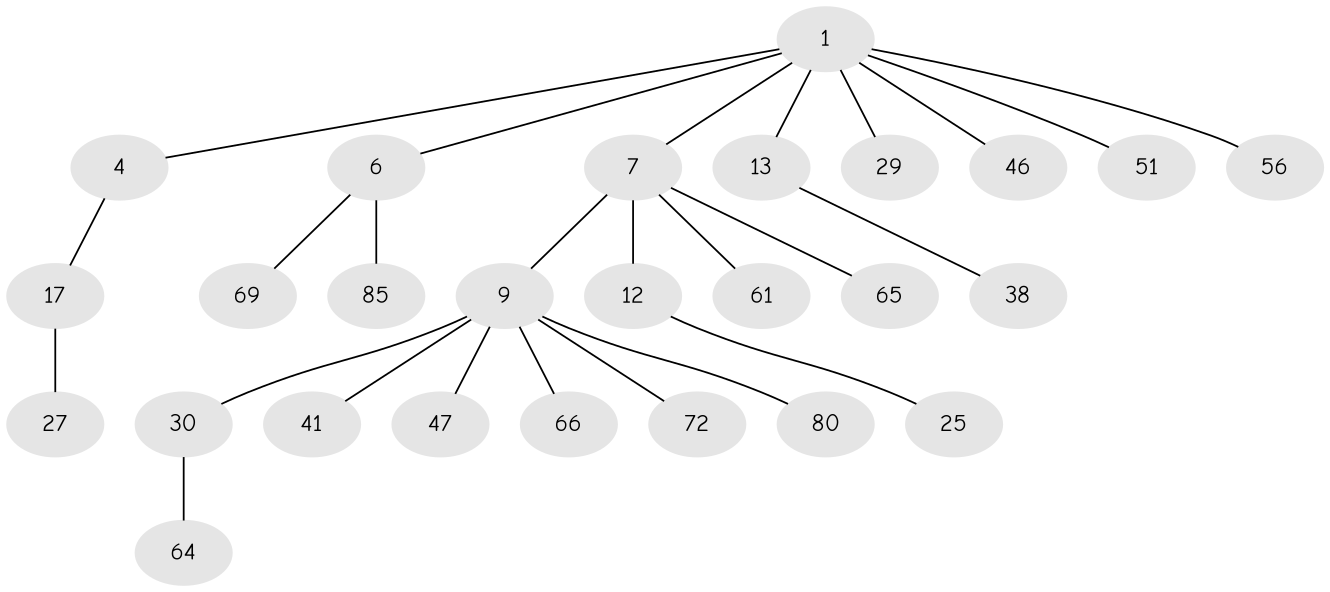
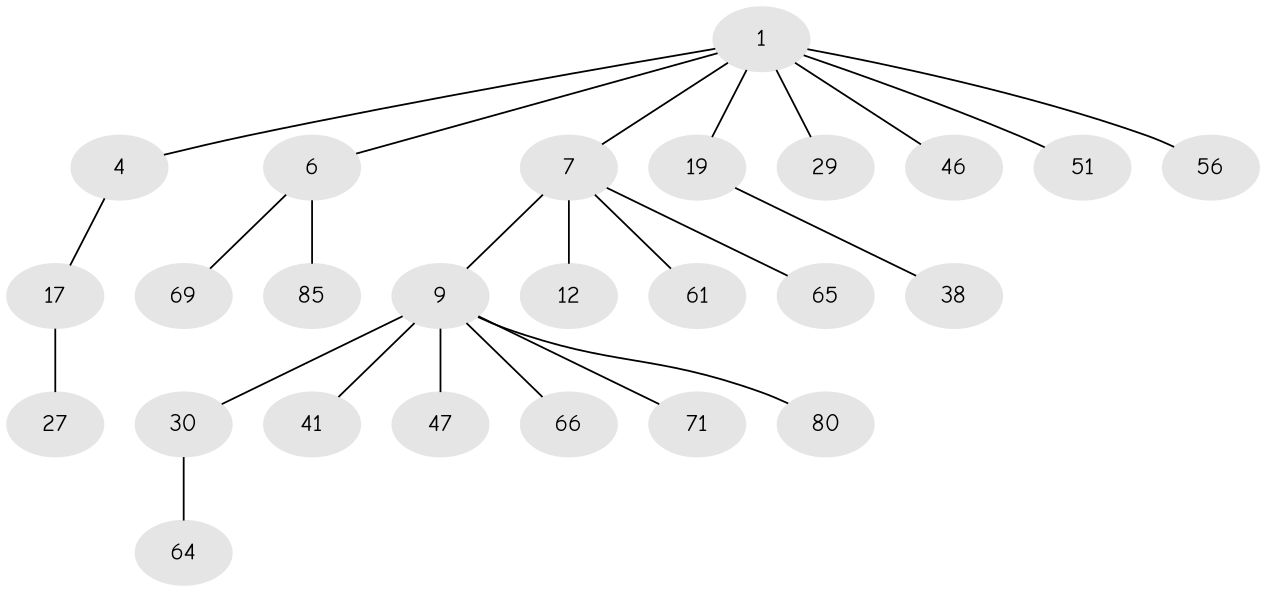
(761, 168) -> (697, 168)
(697, 424) -> (697, 424)
(954, 424) -> none
